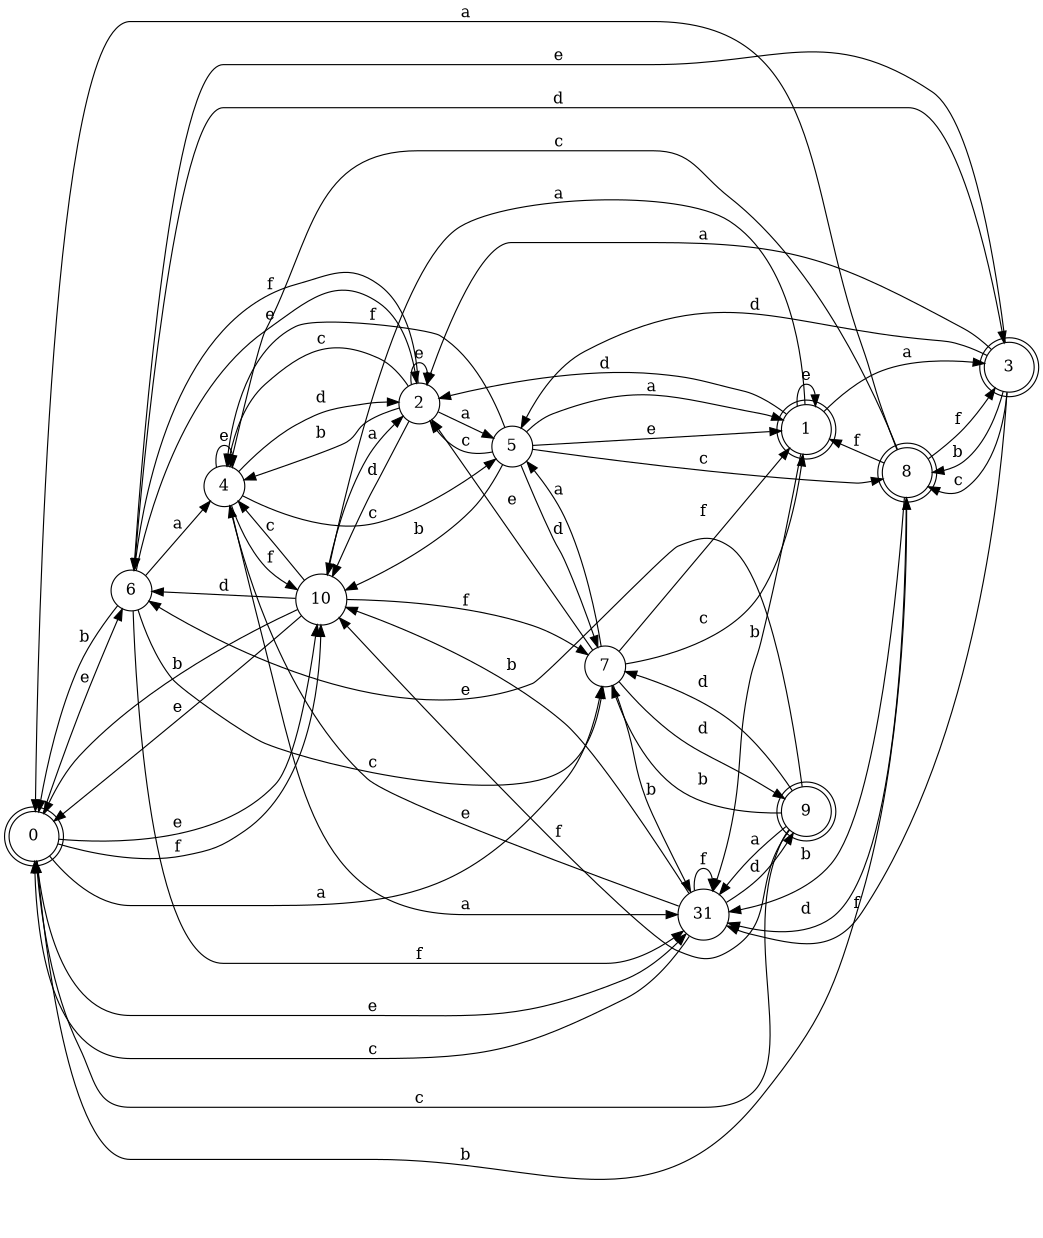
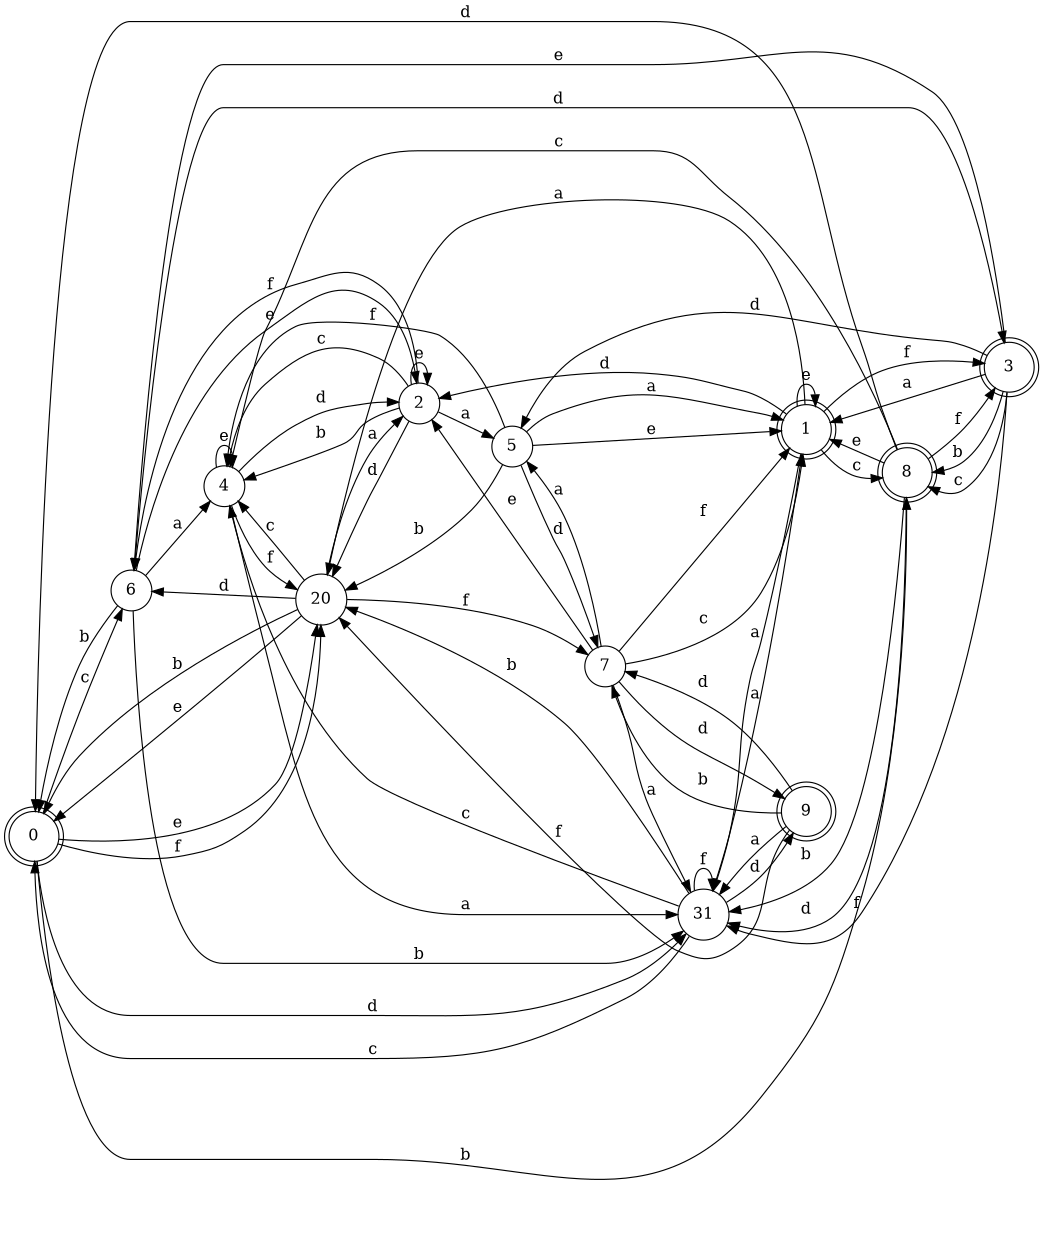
(466, 13) -> (466, 13)
(684, 243) -> (913, 397)
(907, 353) -> (907, 353)
(857, 441) -> (857, 441)
(463, 451) -> none
(702, 470) -> (843, 470)
(369, 524) -> none
(321, 600) -> (321, 600)
(755, 633) -> (755, 633)
(559, 660) -> none
(85, 678) -> (85, 678)
none -> (764, 680)
(346, 767) -> none
(652, 791) -> (652, 791)
(466, 814) -> (466, 814)
(364, 901) -> none
(419, 955) -> (419, 955)
(373, 1007) -> (373, 1007)
(446, 1107) -> none
